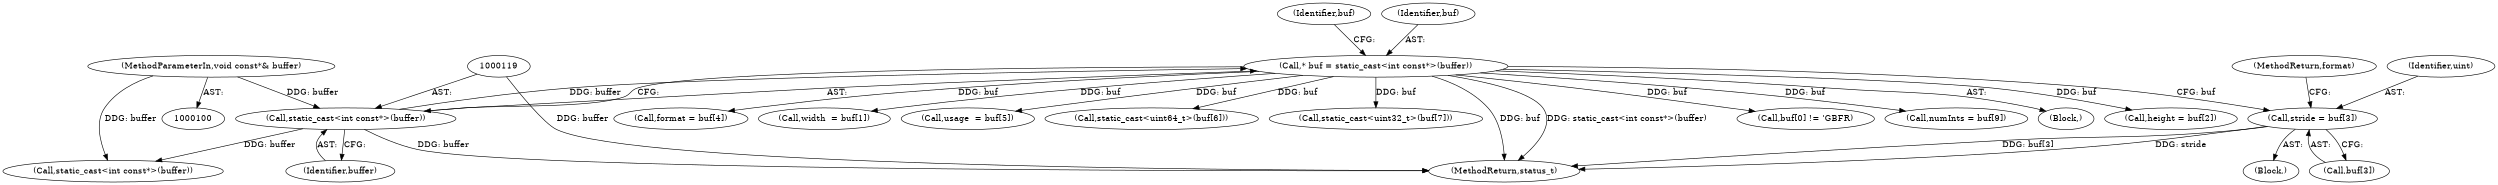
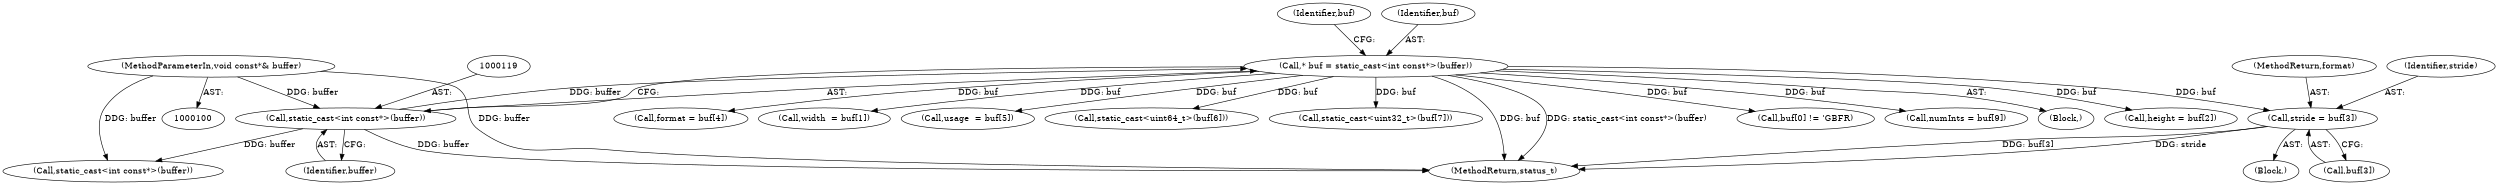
(2441, 66) -> (2441, 66)
(2196, 93) -> (2196, 93)
(2321, 93) -> (2321, 93)
(952, 164) -> (855, 161)
